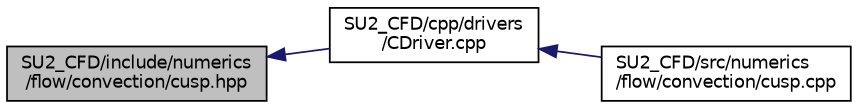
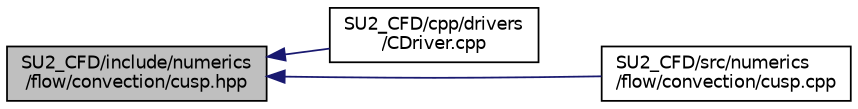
(579, 54) -> (443, 78)
